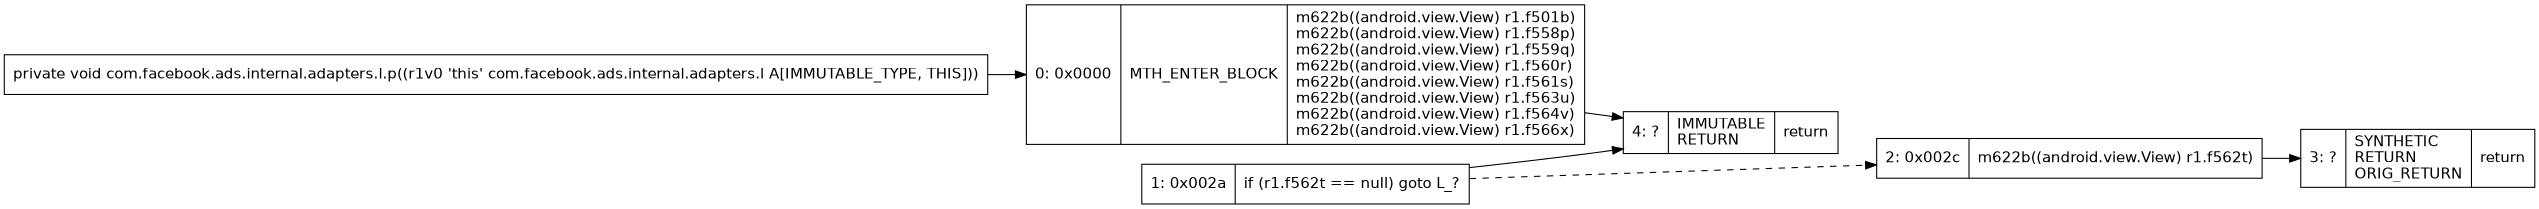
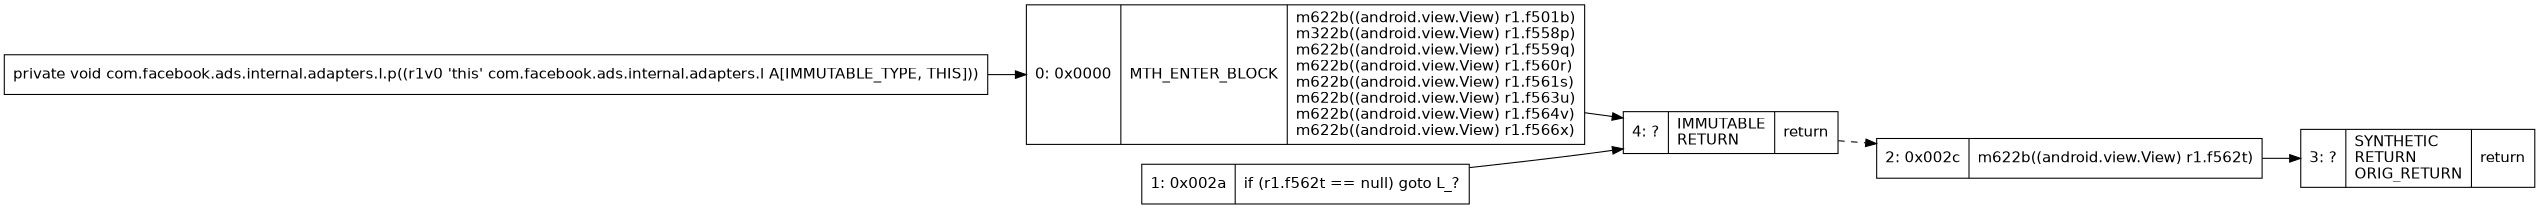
(1436, 34) -> (1436, 34)
(1668, 172) -> (1852, 142)
